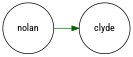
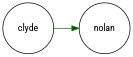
(63, 28) -> (63, 28)
